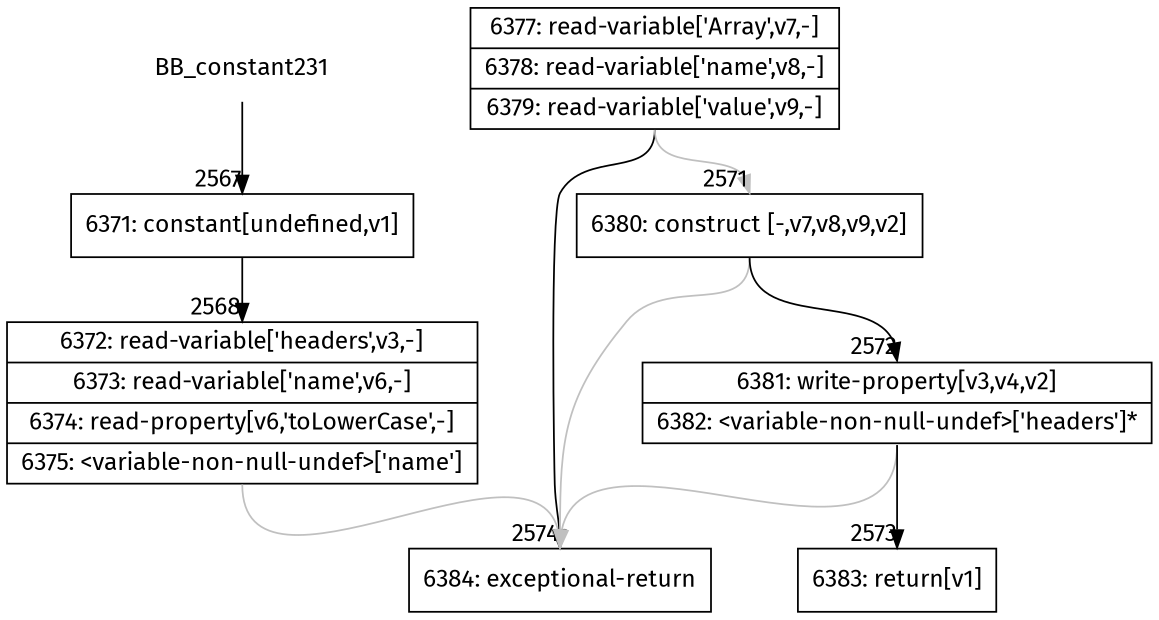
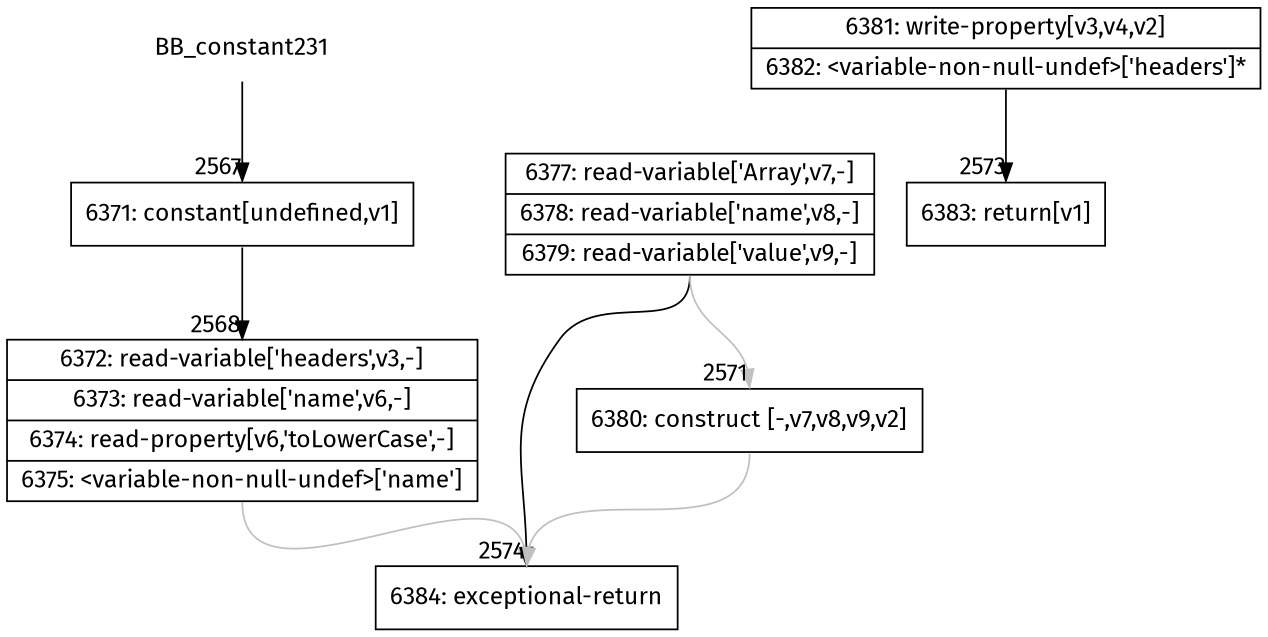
(815, 308) -> none
(737, 498) -> none
